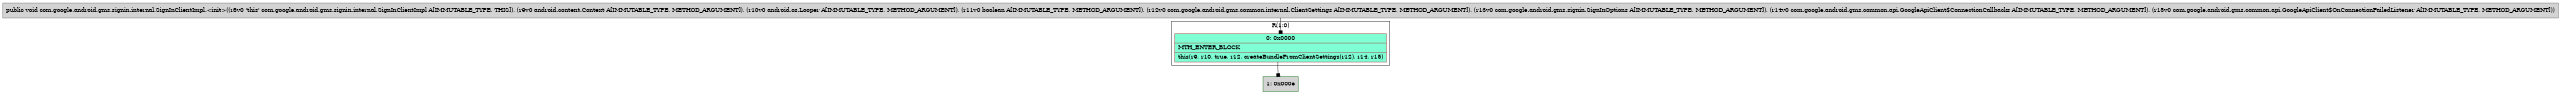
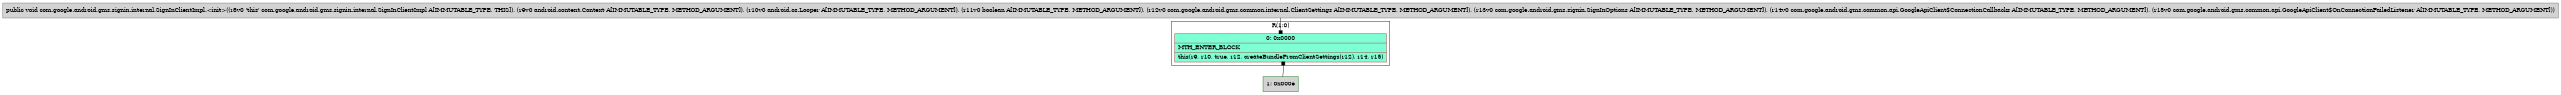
(1278, 68) -> (1283, 71)
